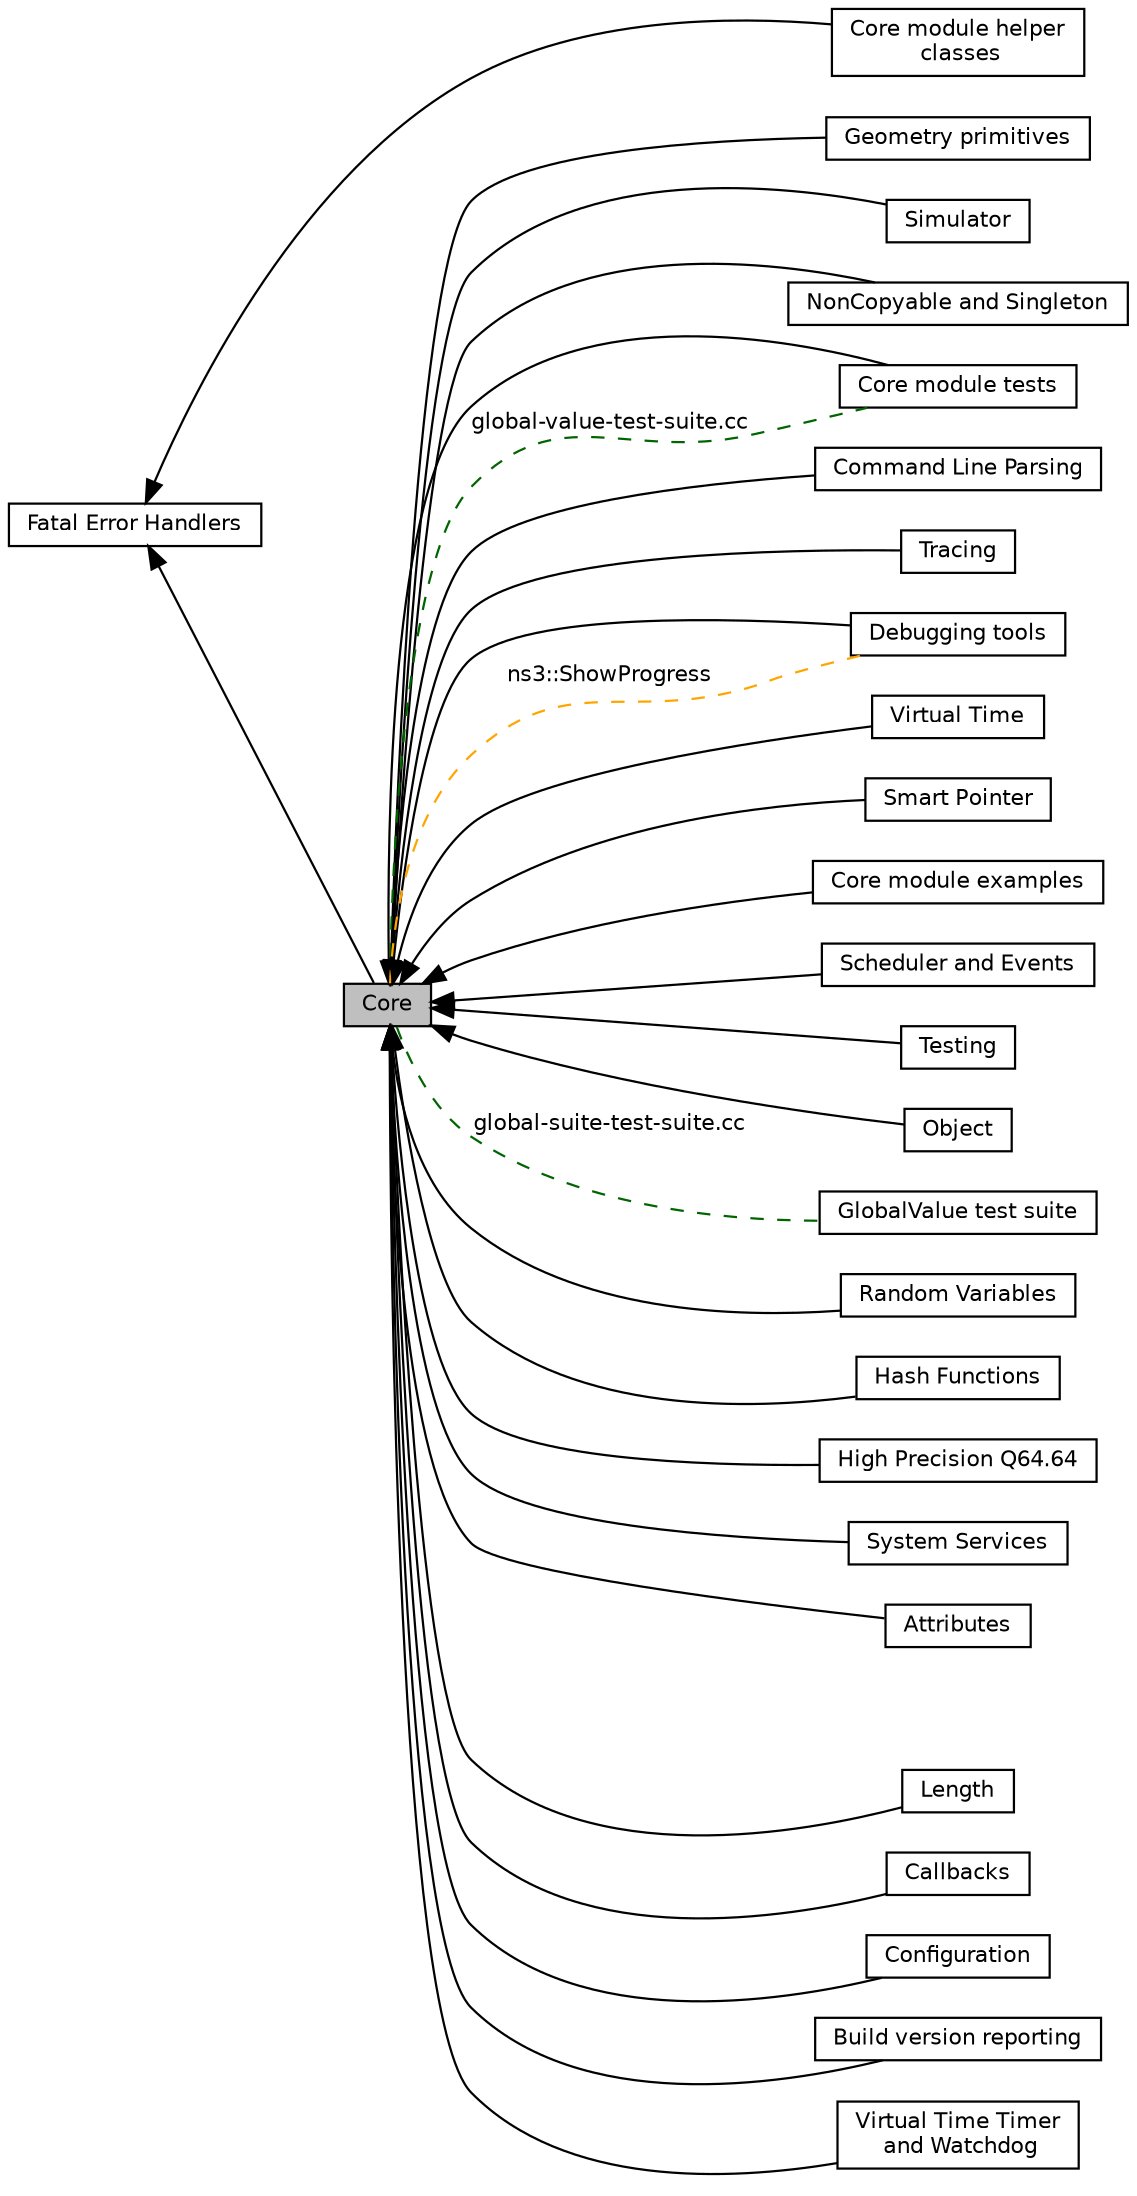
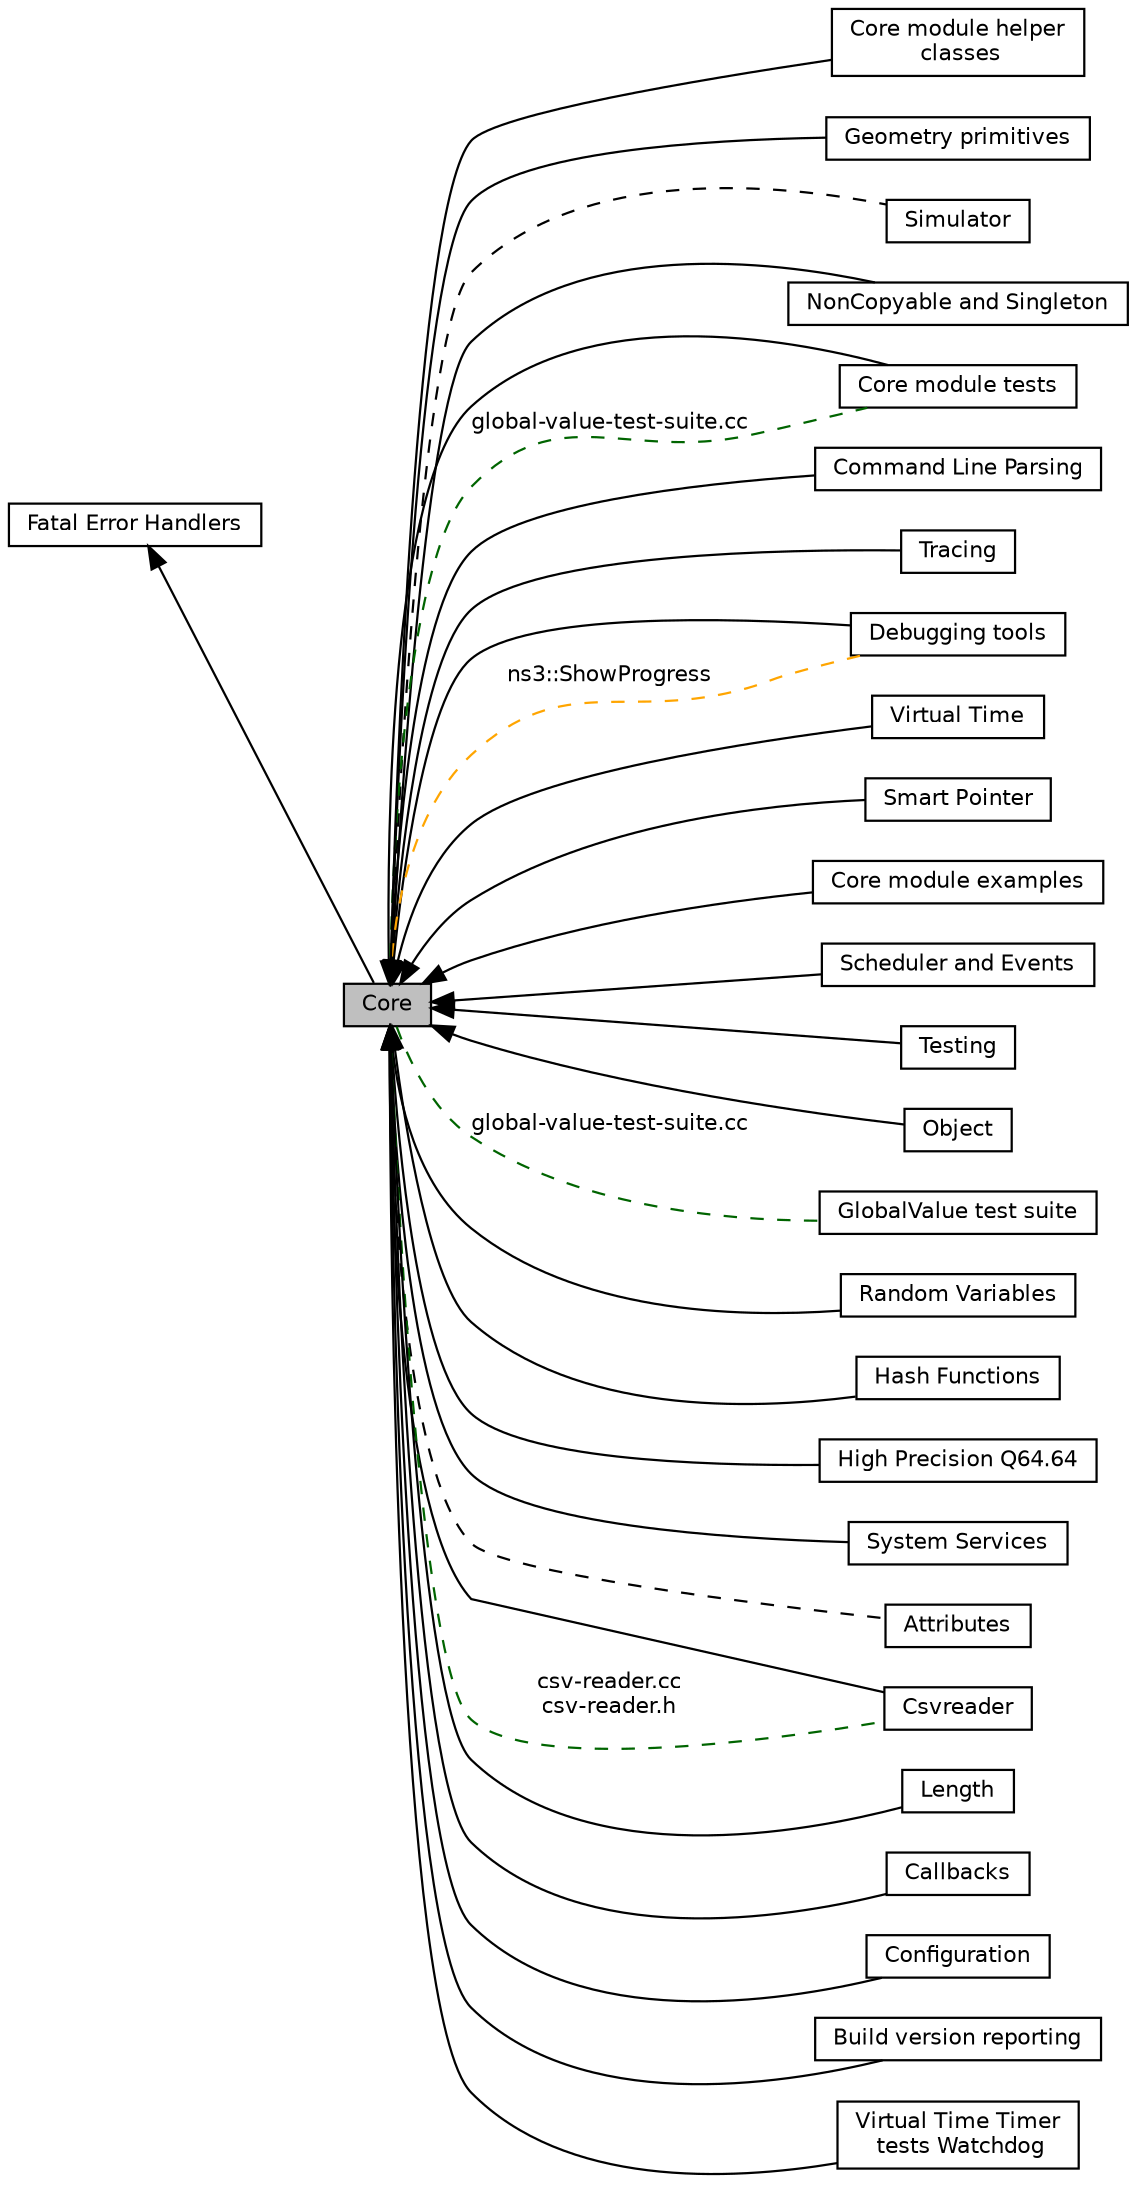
(408, 121) -> (447, 215)
(453, 314) -> (453, 314)
(610, 1124) -> (610, 1124)
(449, 1507) -> (449, 1507)
none -> (958, 1708)
(958, 2135) -> (958, 2135)
